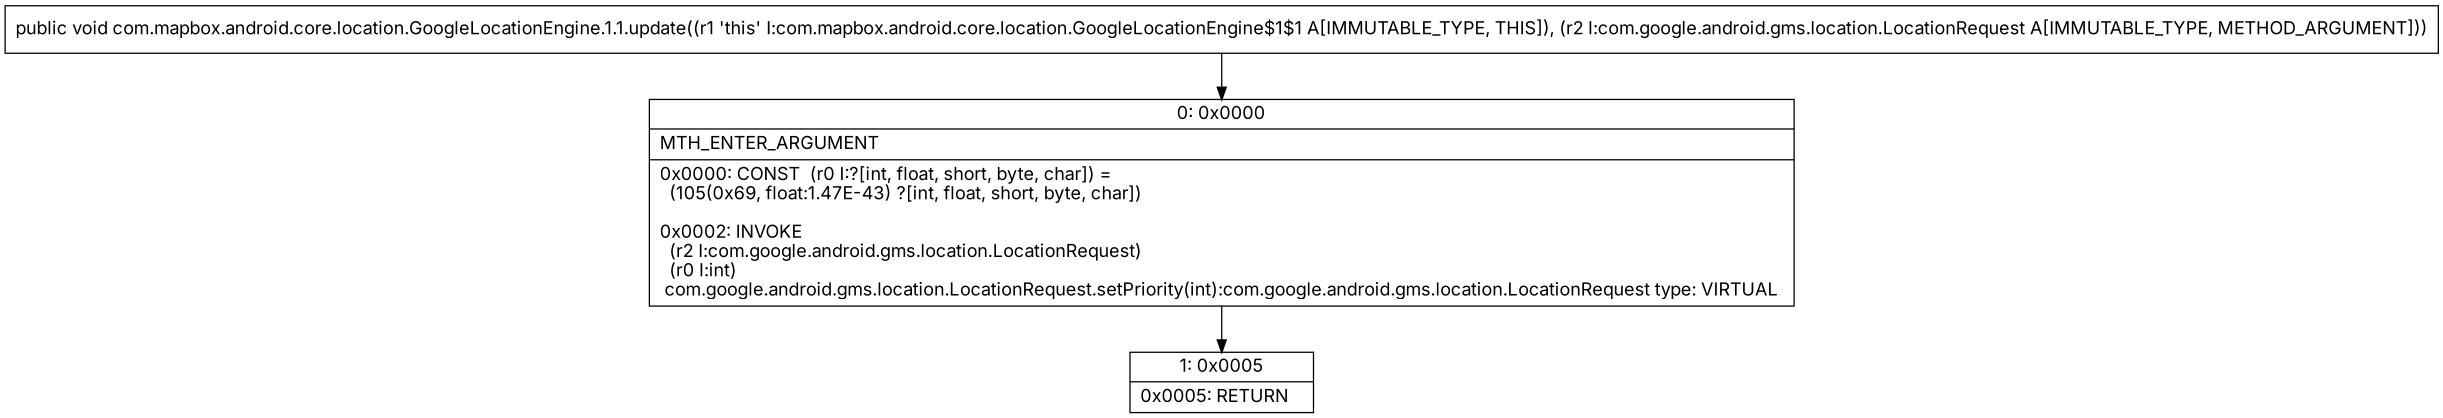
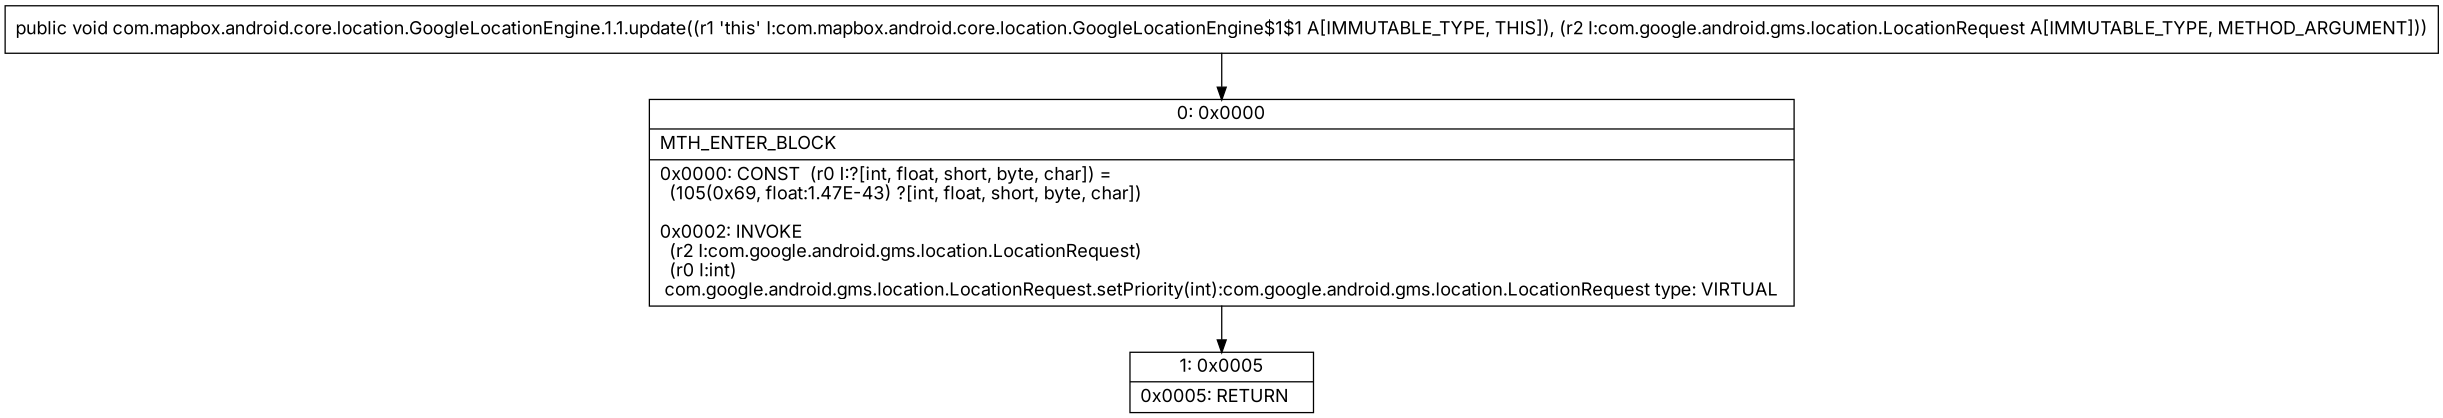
(770, 144) -> (749, 144)
